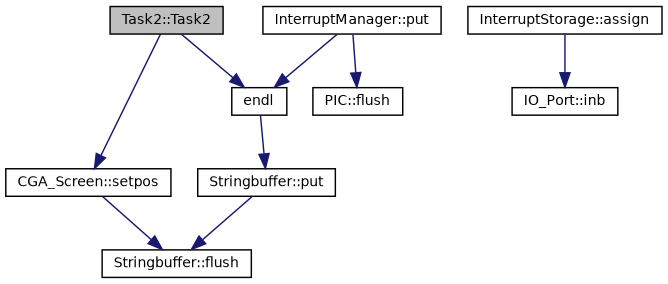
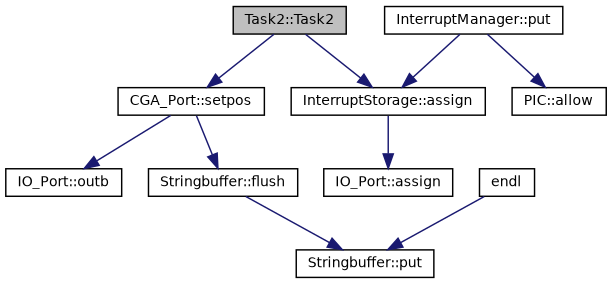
(207, 56) -> (333, 56)
(311, 56) -> (436, 56)
(358, 101) -> (559, 101)
(565, 101) -> (388, 183)
none -> (64, 183)
(88, 183) -> (191, 101)
(227, 218) -> (288, 220)
